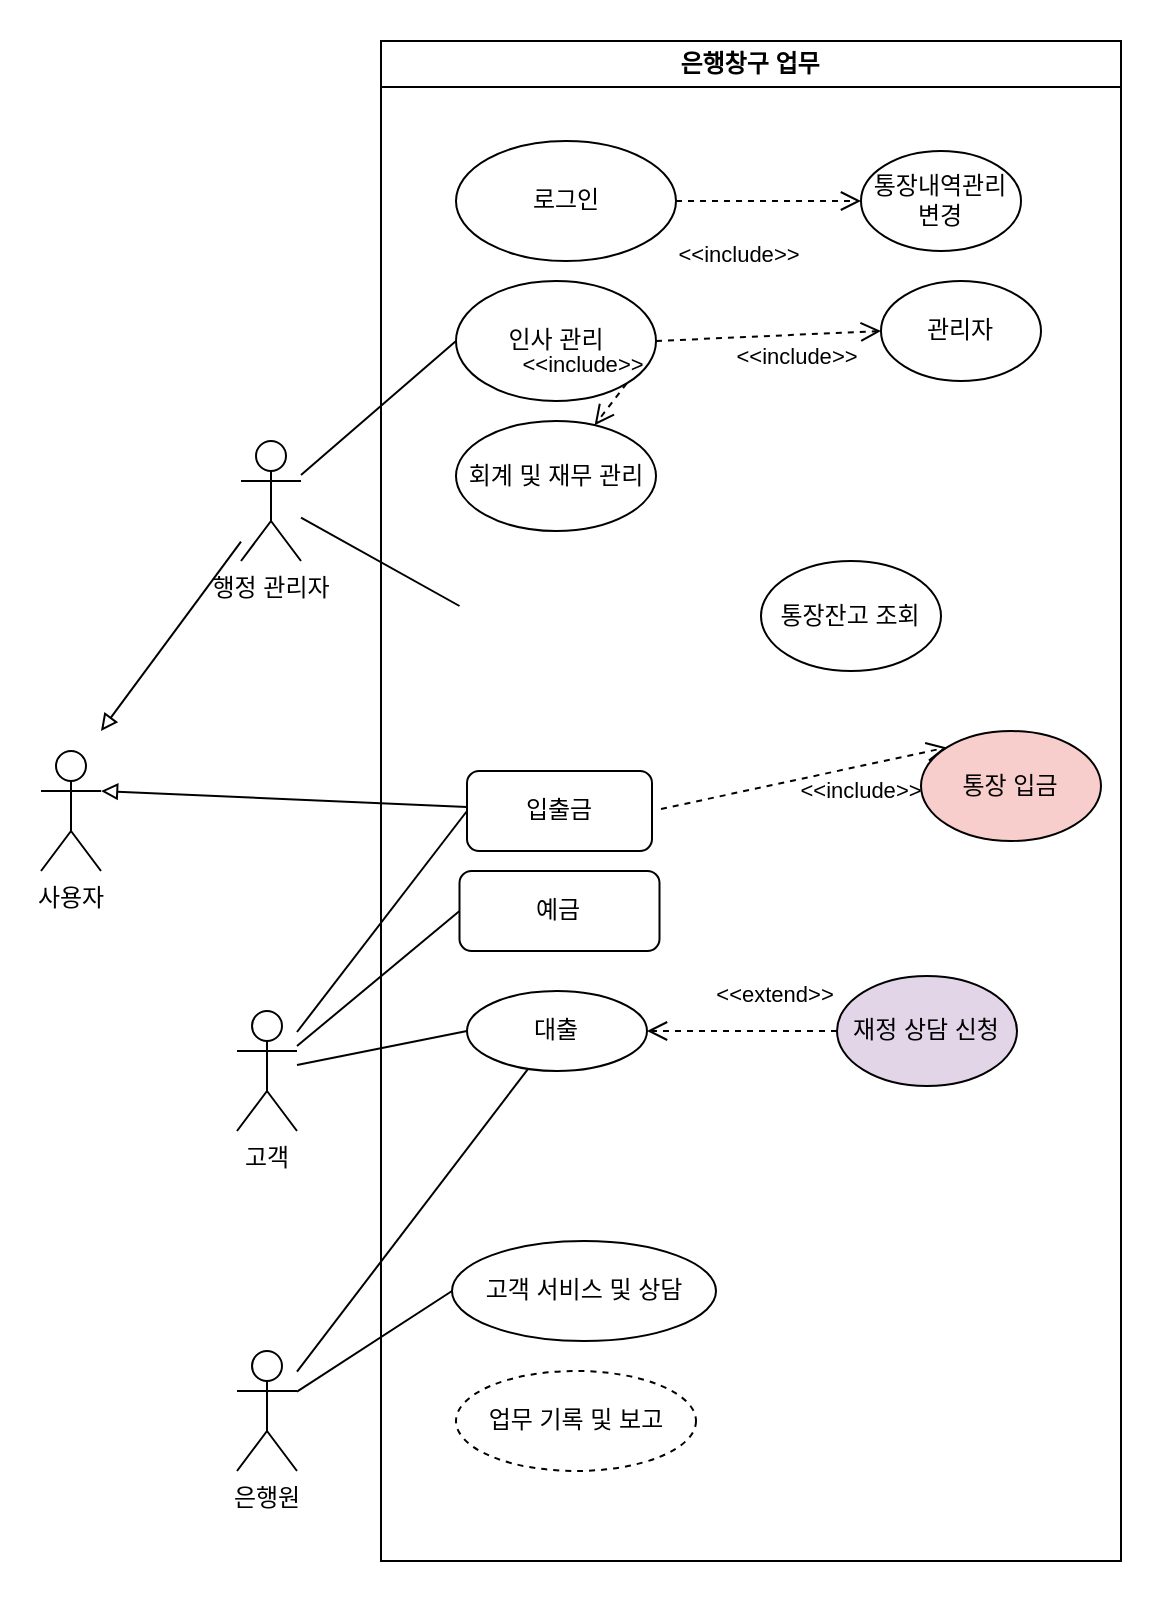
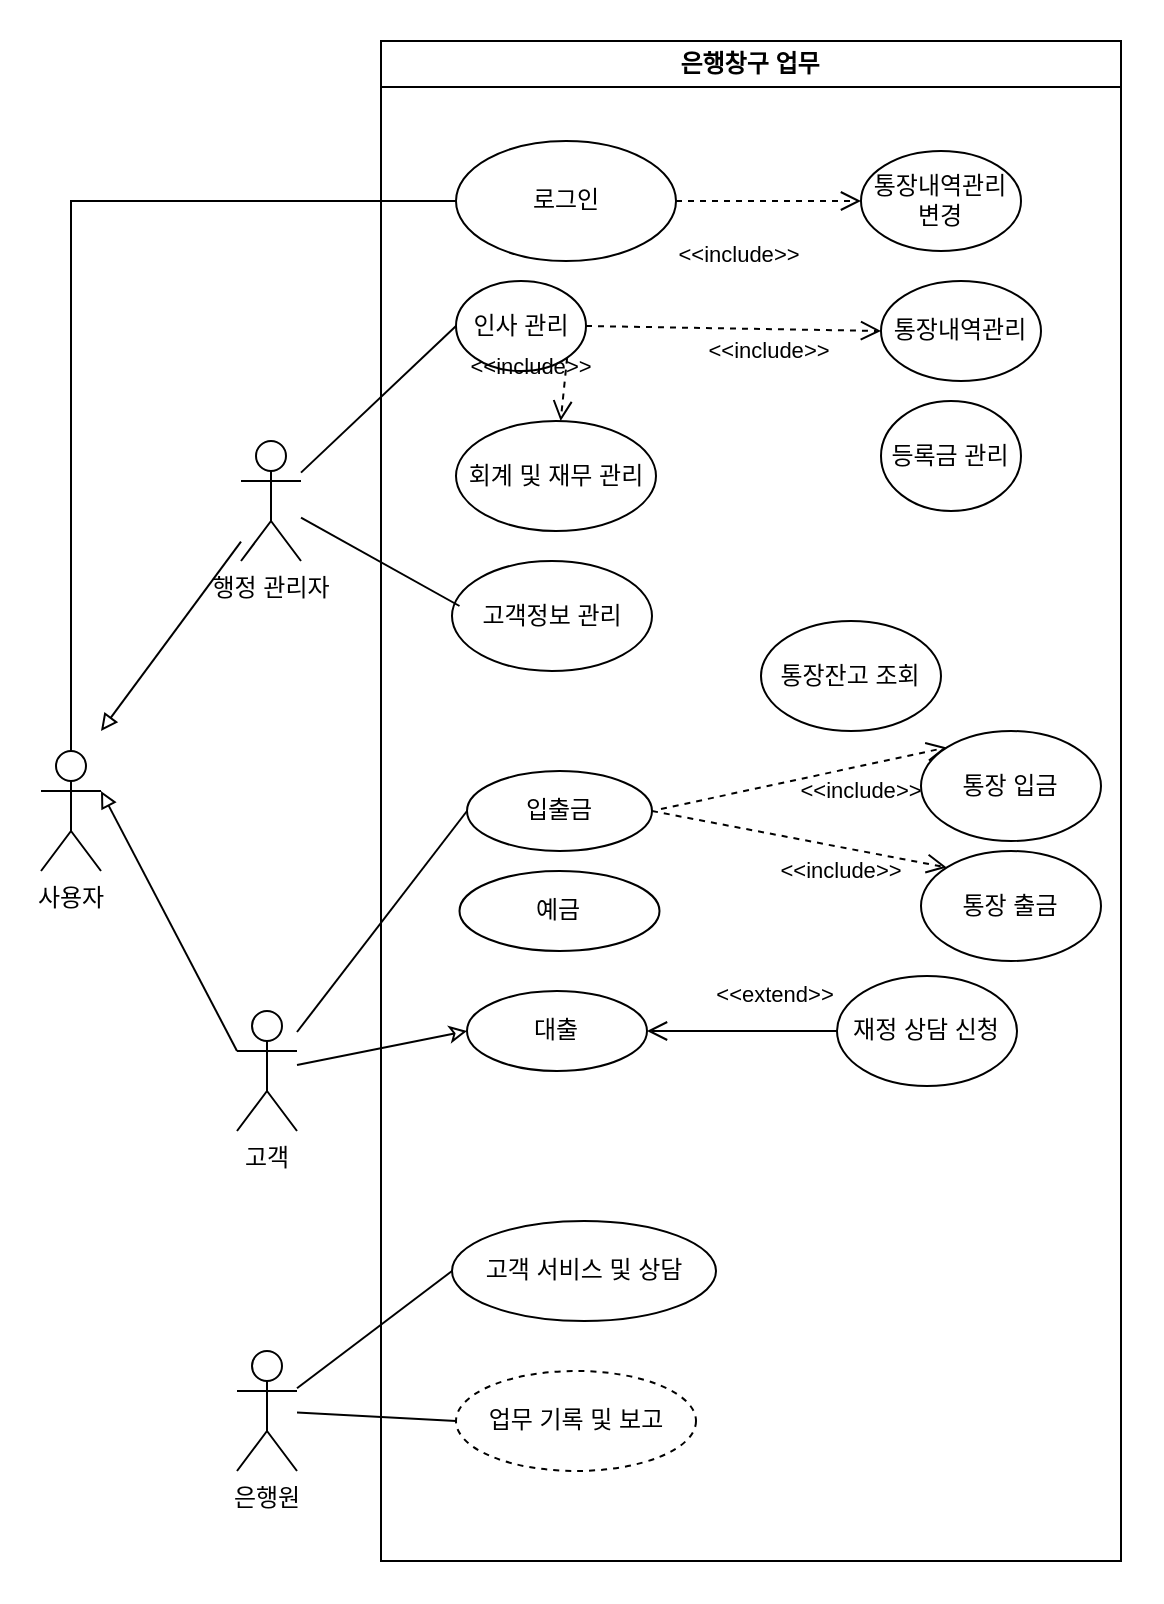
none -> (71, 284)
(961, 331) -> (961, 331)
(556, 341) -> (521, 326)
none -> (951, 456)
none -> (552, 616)
(851, 616) -> (851, 676)
(1011, 786) -> (1011, 786)
(292, 799) -> (172, 927)
(560, 811) -> (560, 811)
none -> (797, 839)
none -> (1011, 906)
(560, 911) -> (560, 911)
(337, 1013) -> none
(744, 1031) -> (744, 1031)
(927, 1031) -> (927, 1031)
(458, 1033) -> (453, 1034)
(456, 1163) -> (376, 1417)
(584, 1291) -> (584, 1271)
